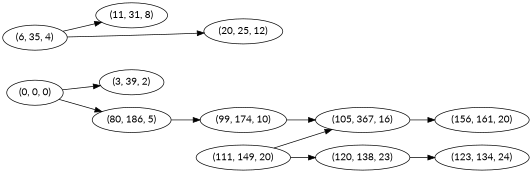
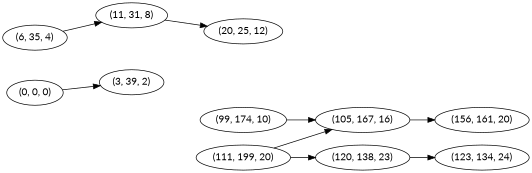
(132, 35) -> (182, 23)
(132, 120) -> none
(363, 120) -> (363, 120)
(243, 158) -> (243, 158)
